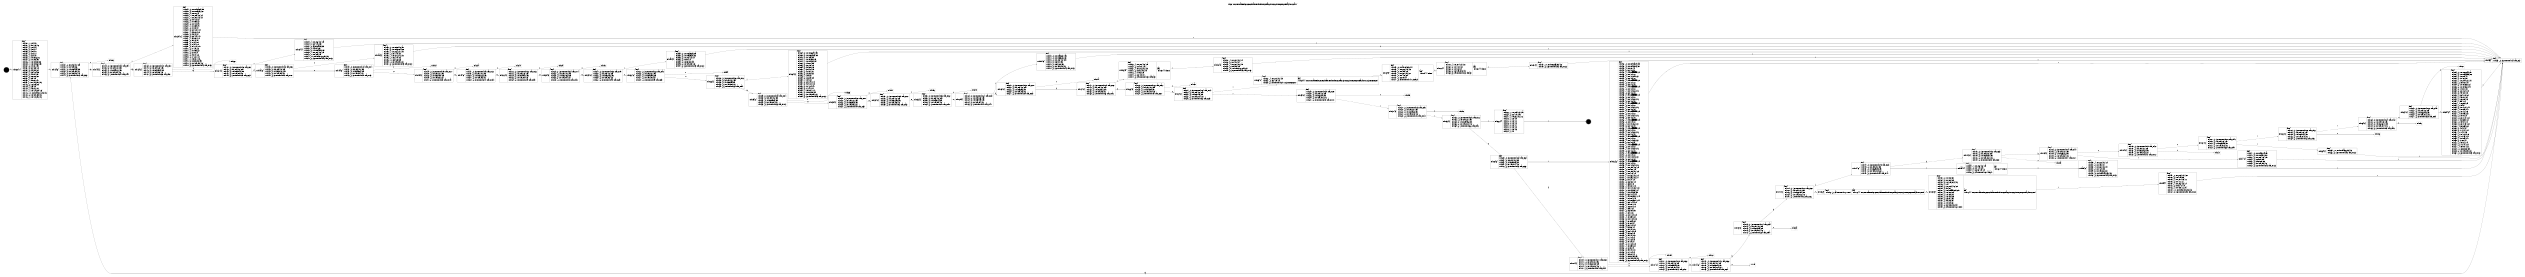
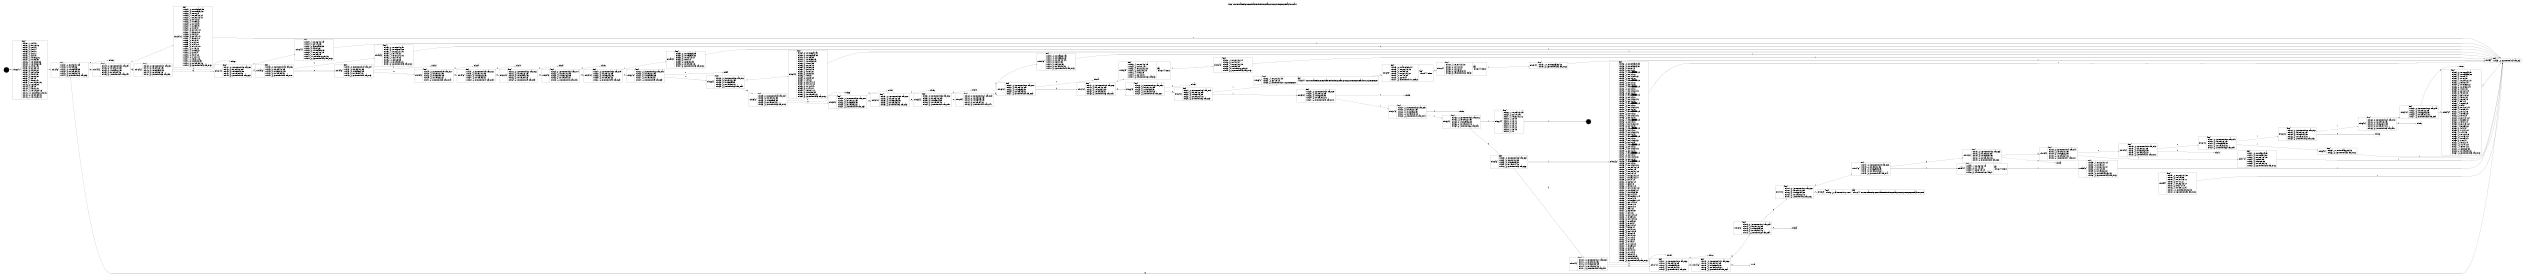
(1982, 192) -> none
